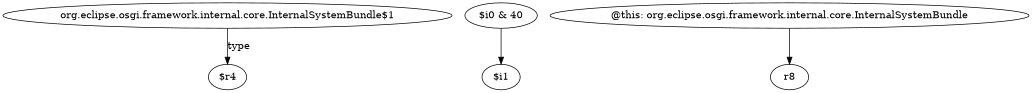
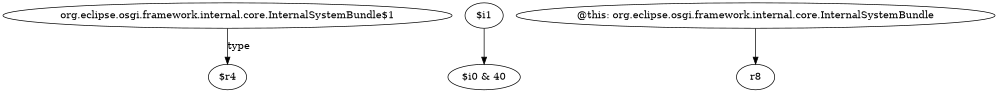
(501, 43) -> (484, 43)
